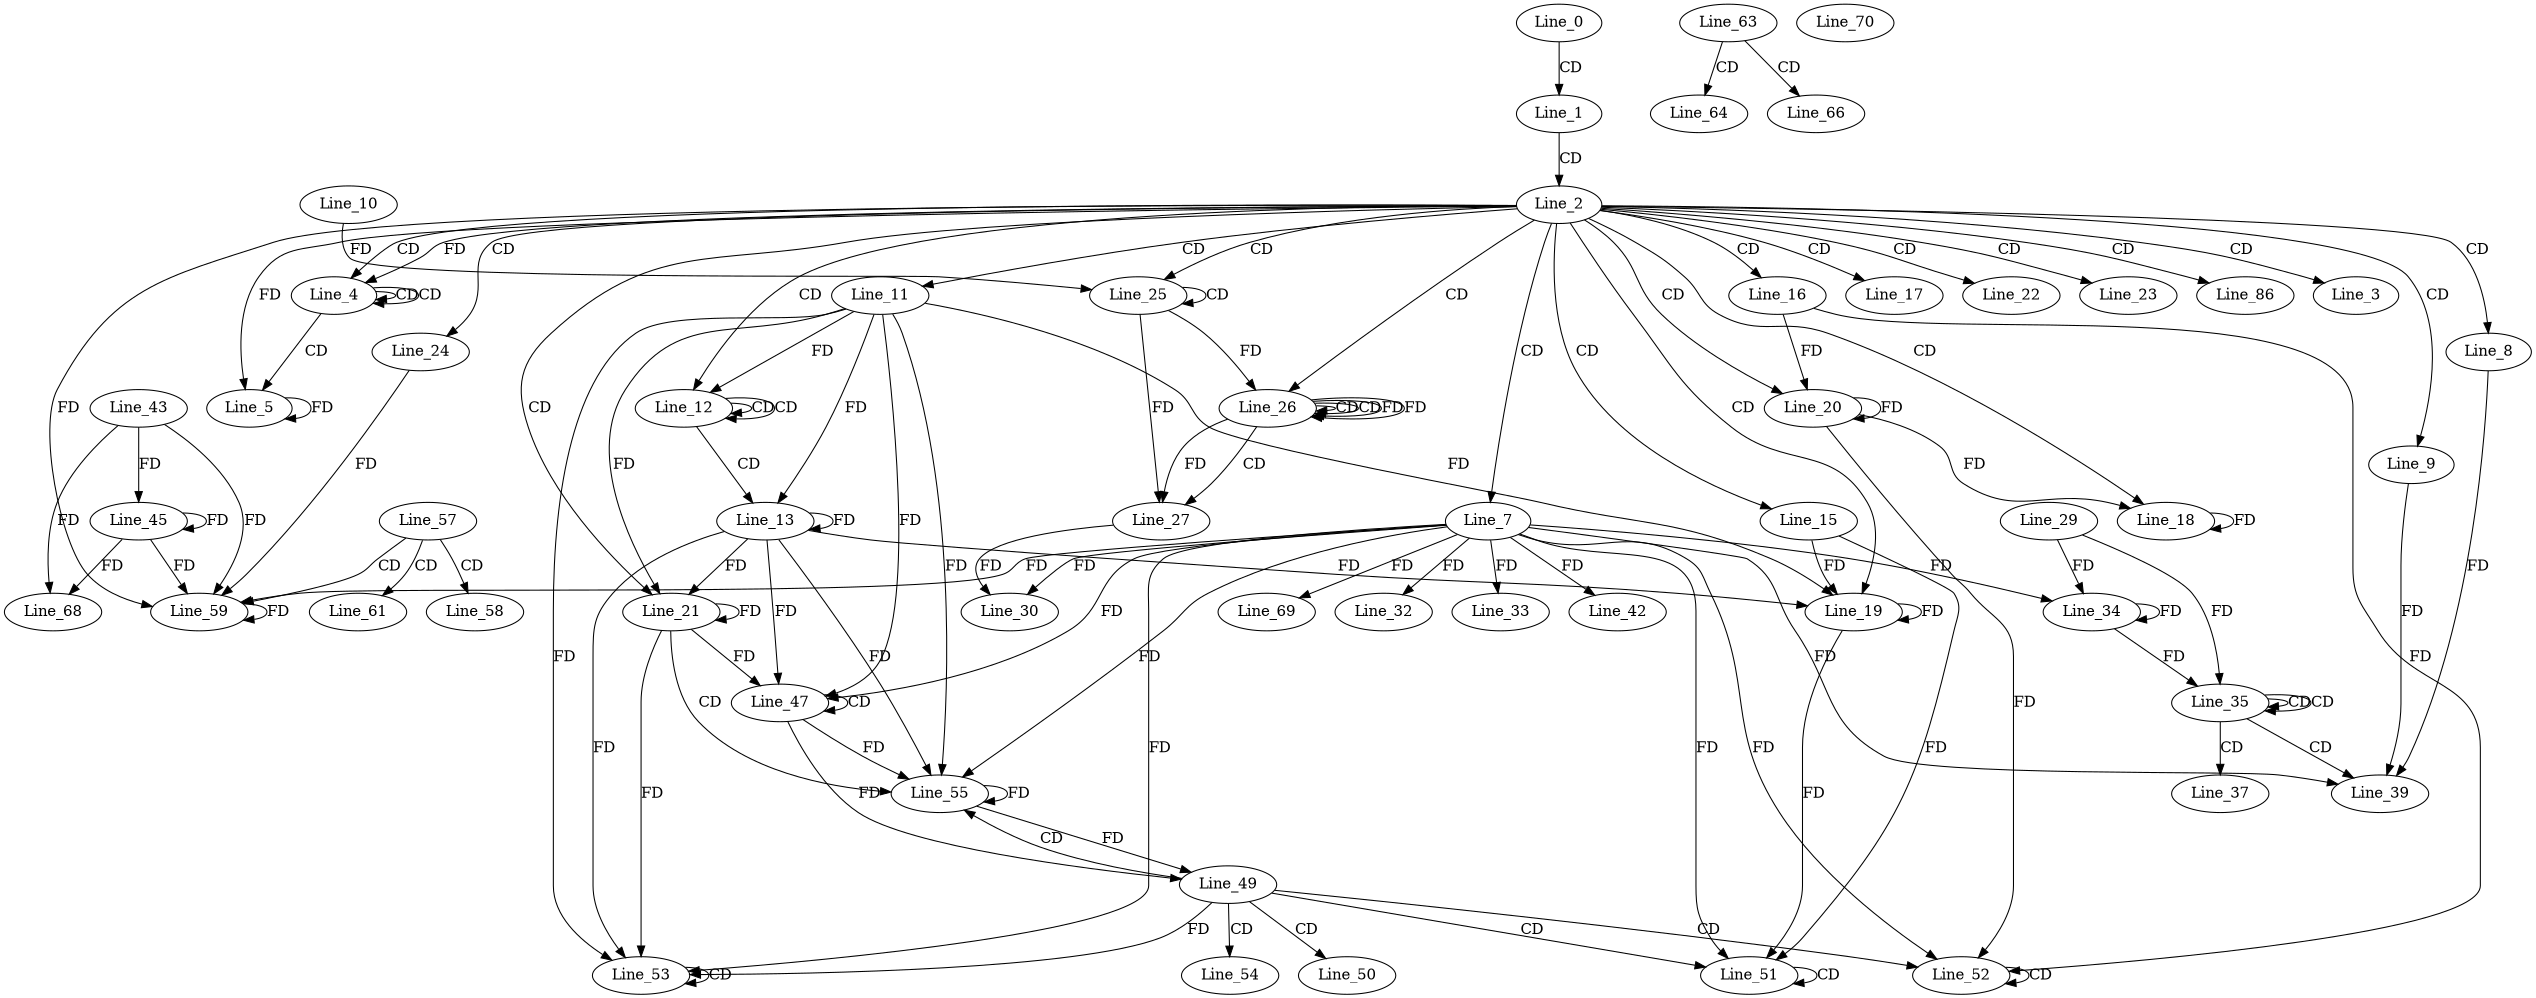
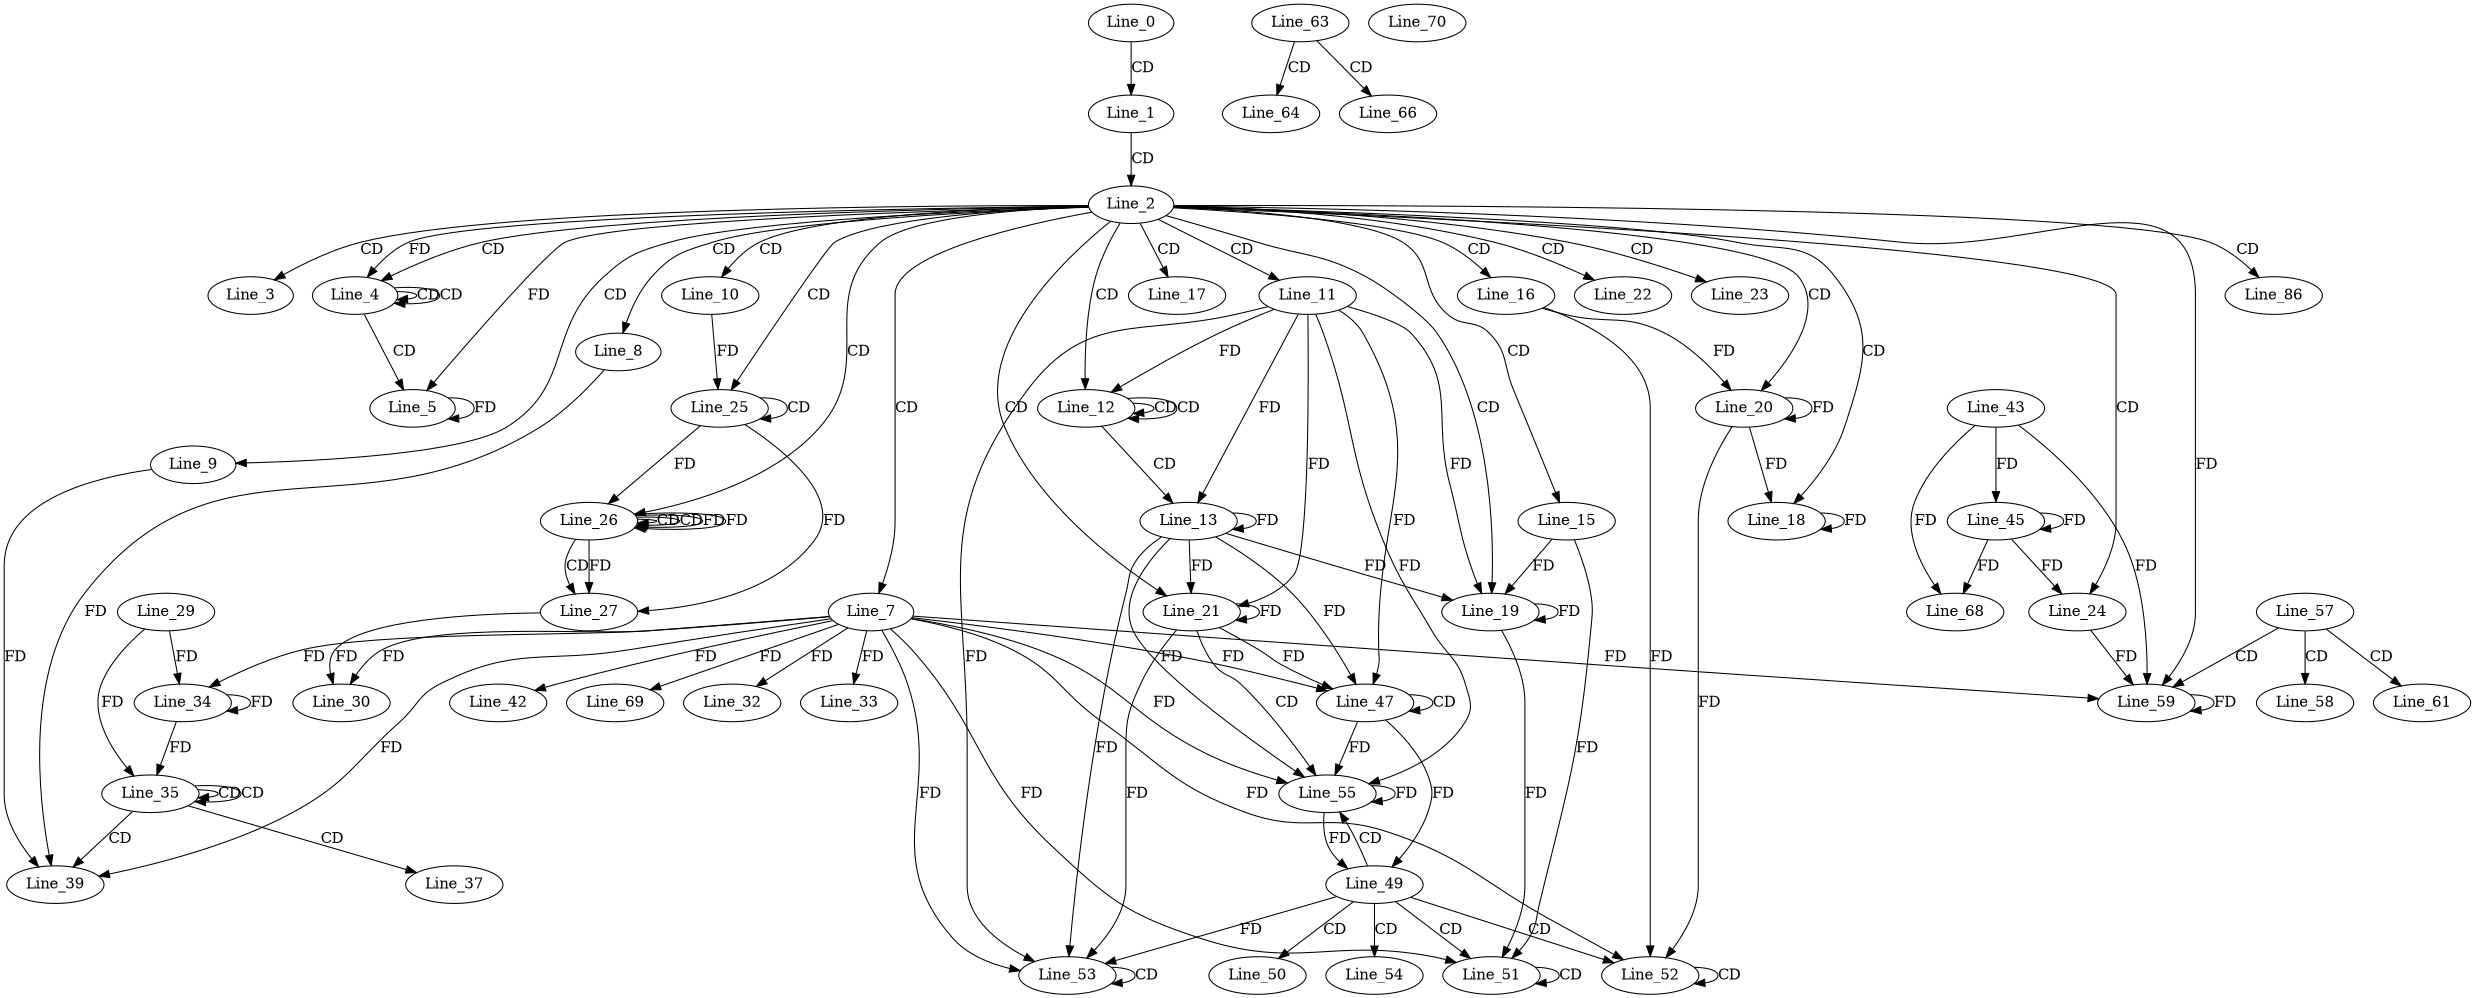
none -> (902, 215)
(166, 562) -> (2033, 563)
